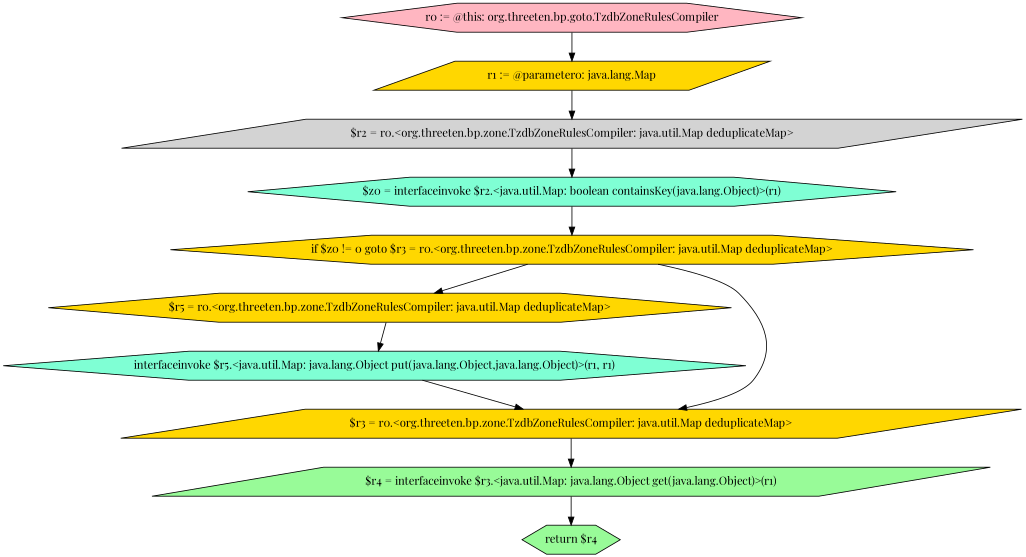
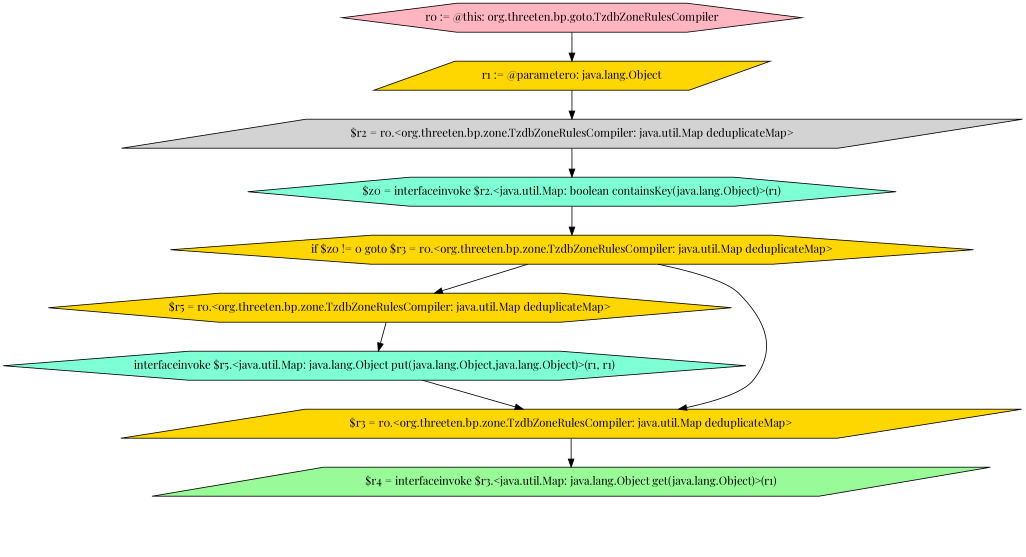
(572, 76) -> (572, 76)
(571, 540) -> none
